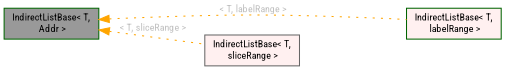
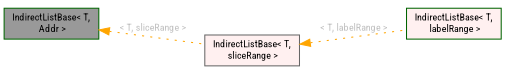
(258, 15) -> (358, 36)
